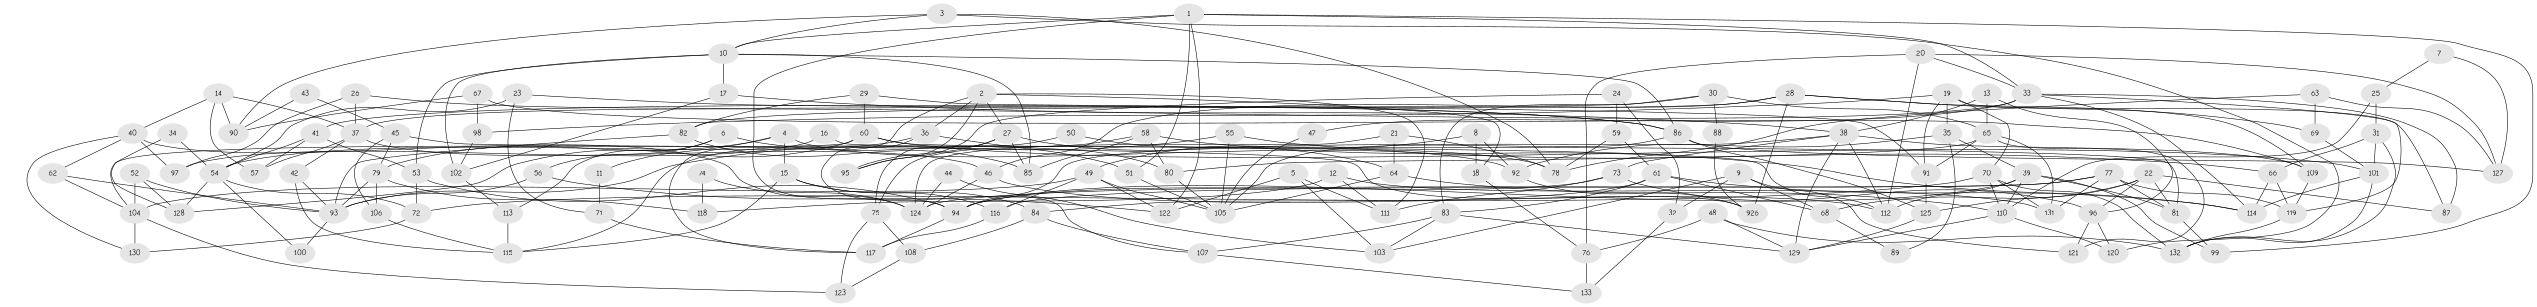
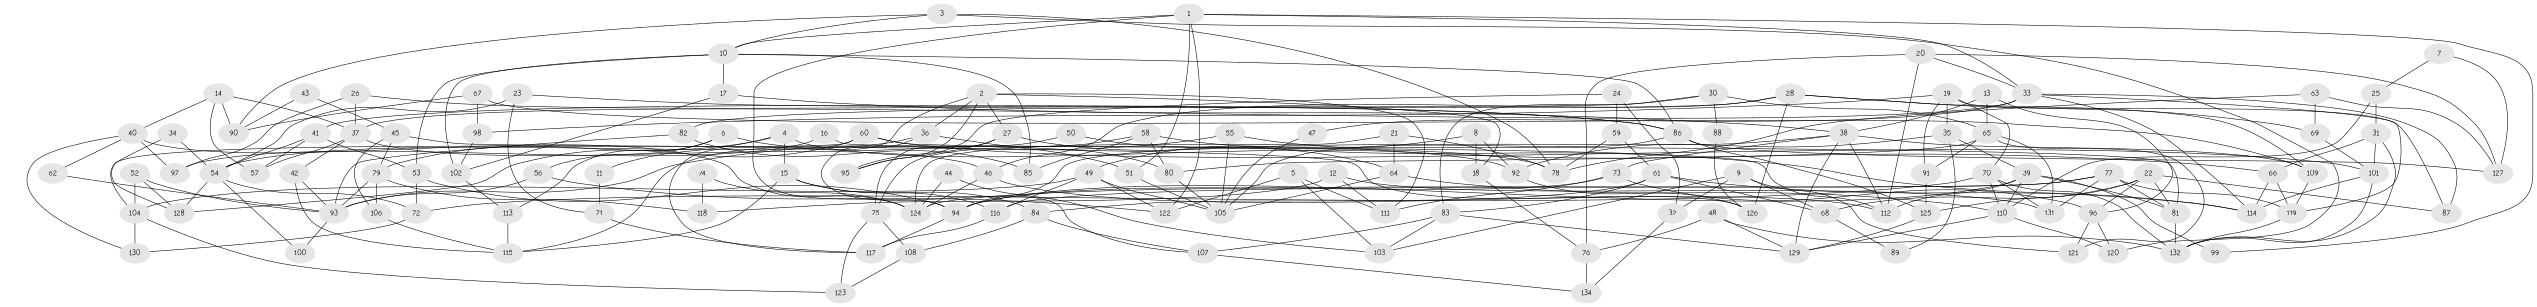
(864, 94) -> none
(1018, 154) -> none
(94, 193) -> none
(1753, 213) -> (1753, 213)
(2195, 233) -> (2175, 230)
(1586, 293) -> (1586, 293)
